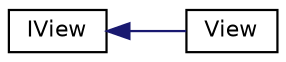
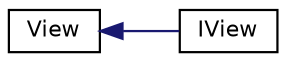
(158, 31) -> (151, 31)
